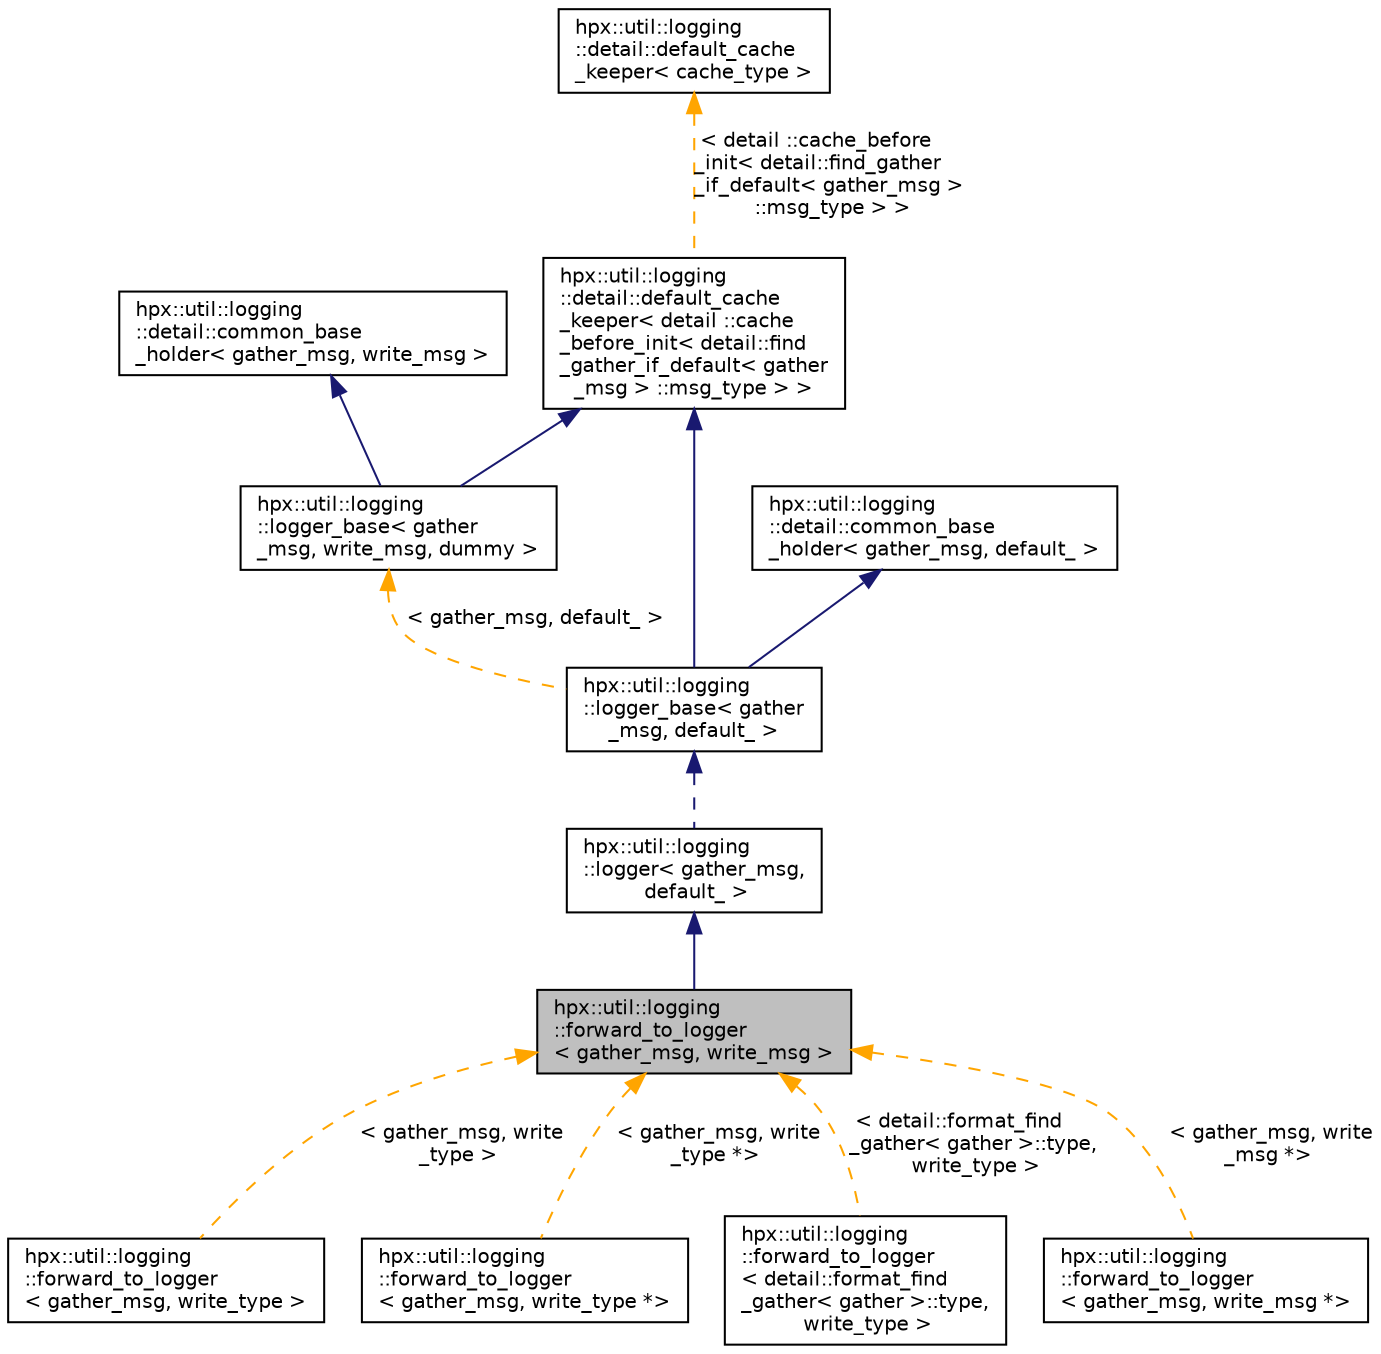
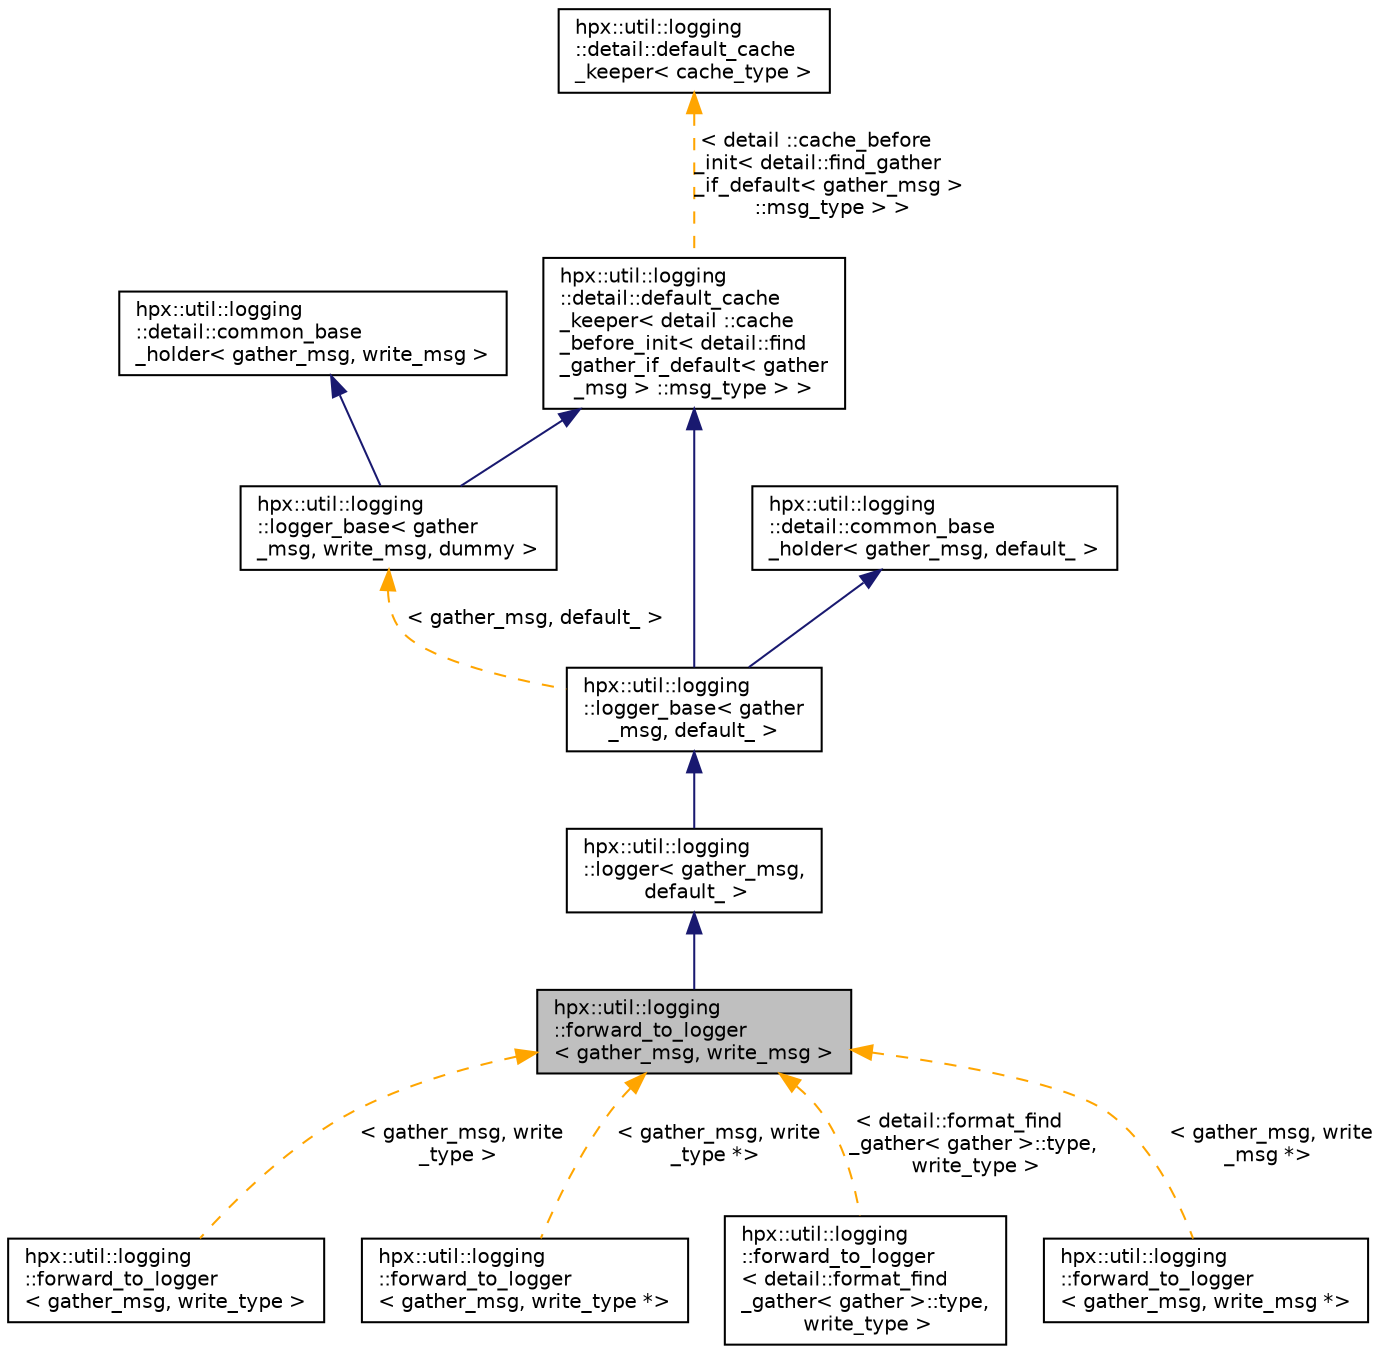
(694, 801) -> (694, 801)
